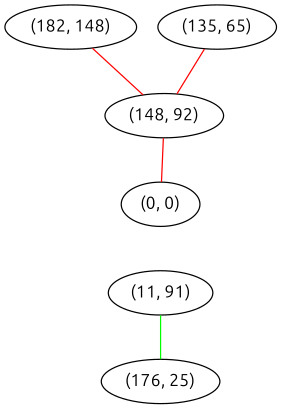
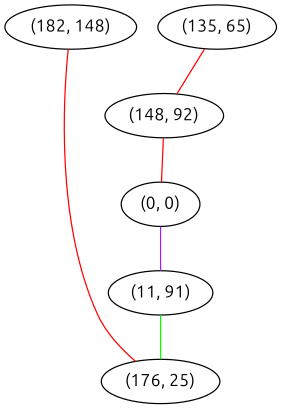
(118, 72) -> (70, 214)
none -> (161, 249)
